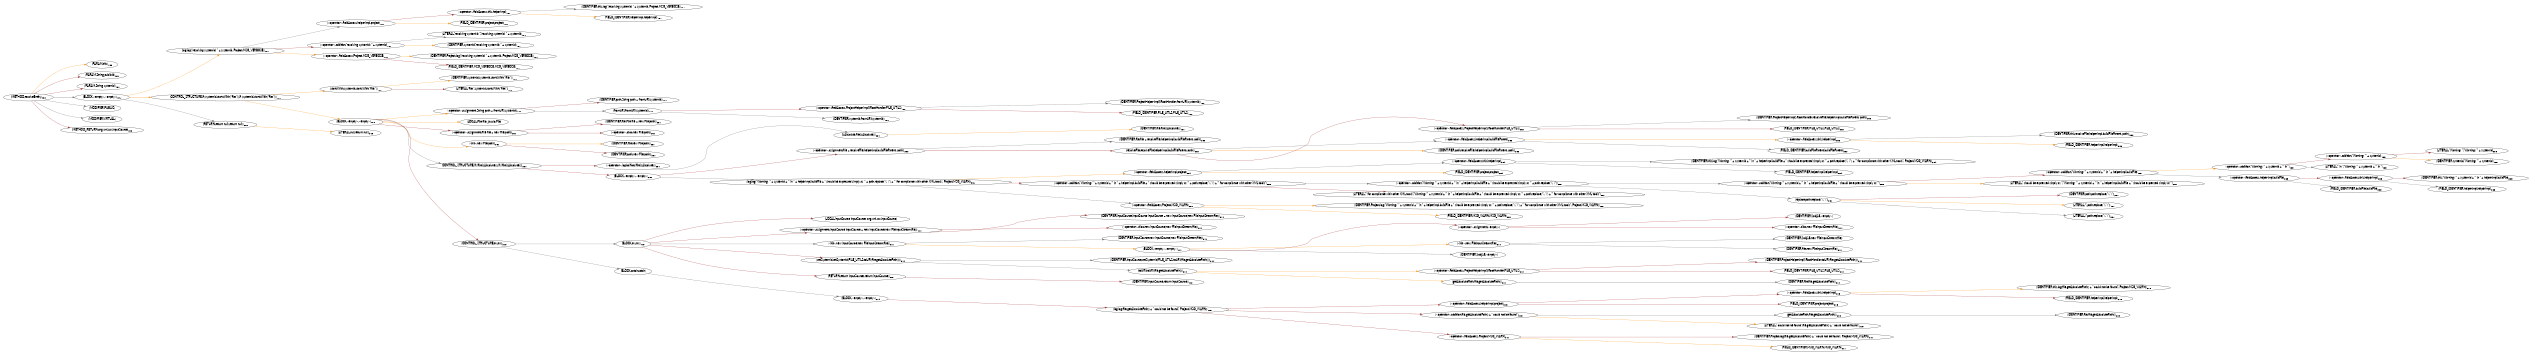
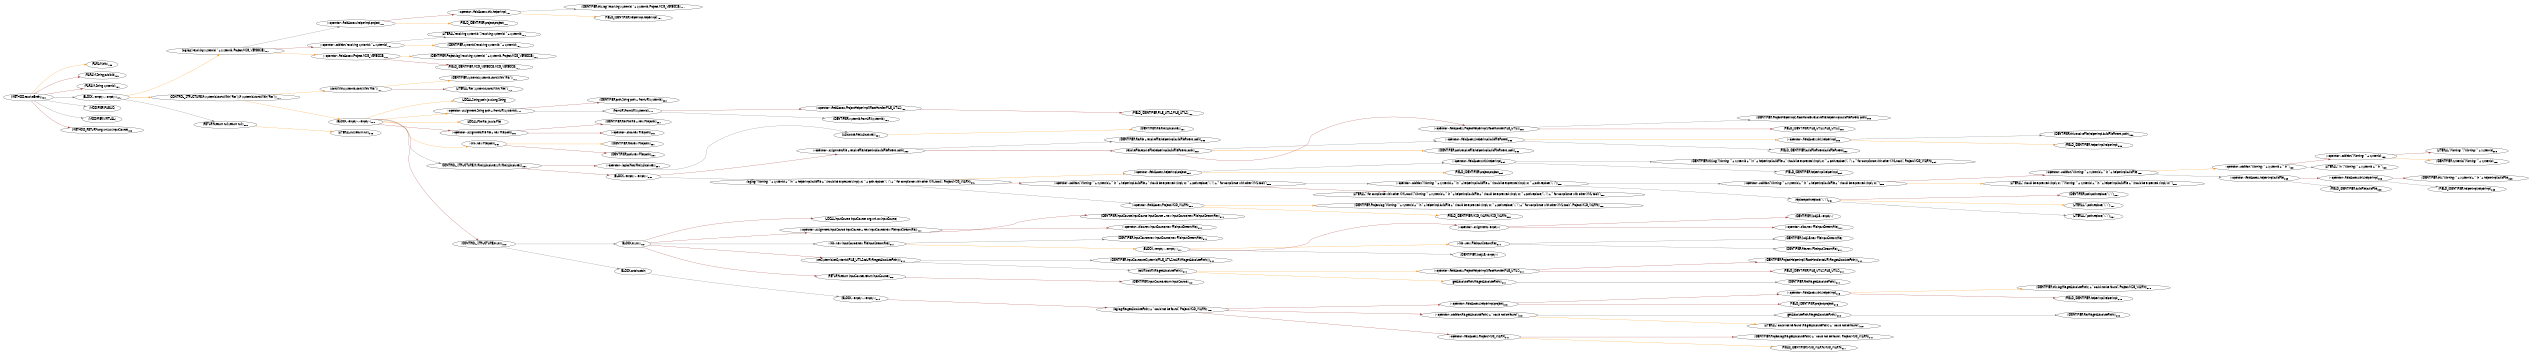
none -> (484, 100)
(665, 100) -> (665, 100)
(1162, 102) -> none
